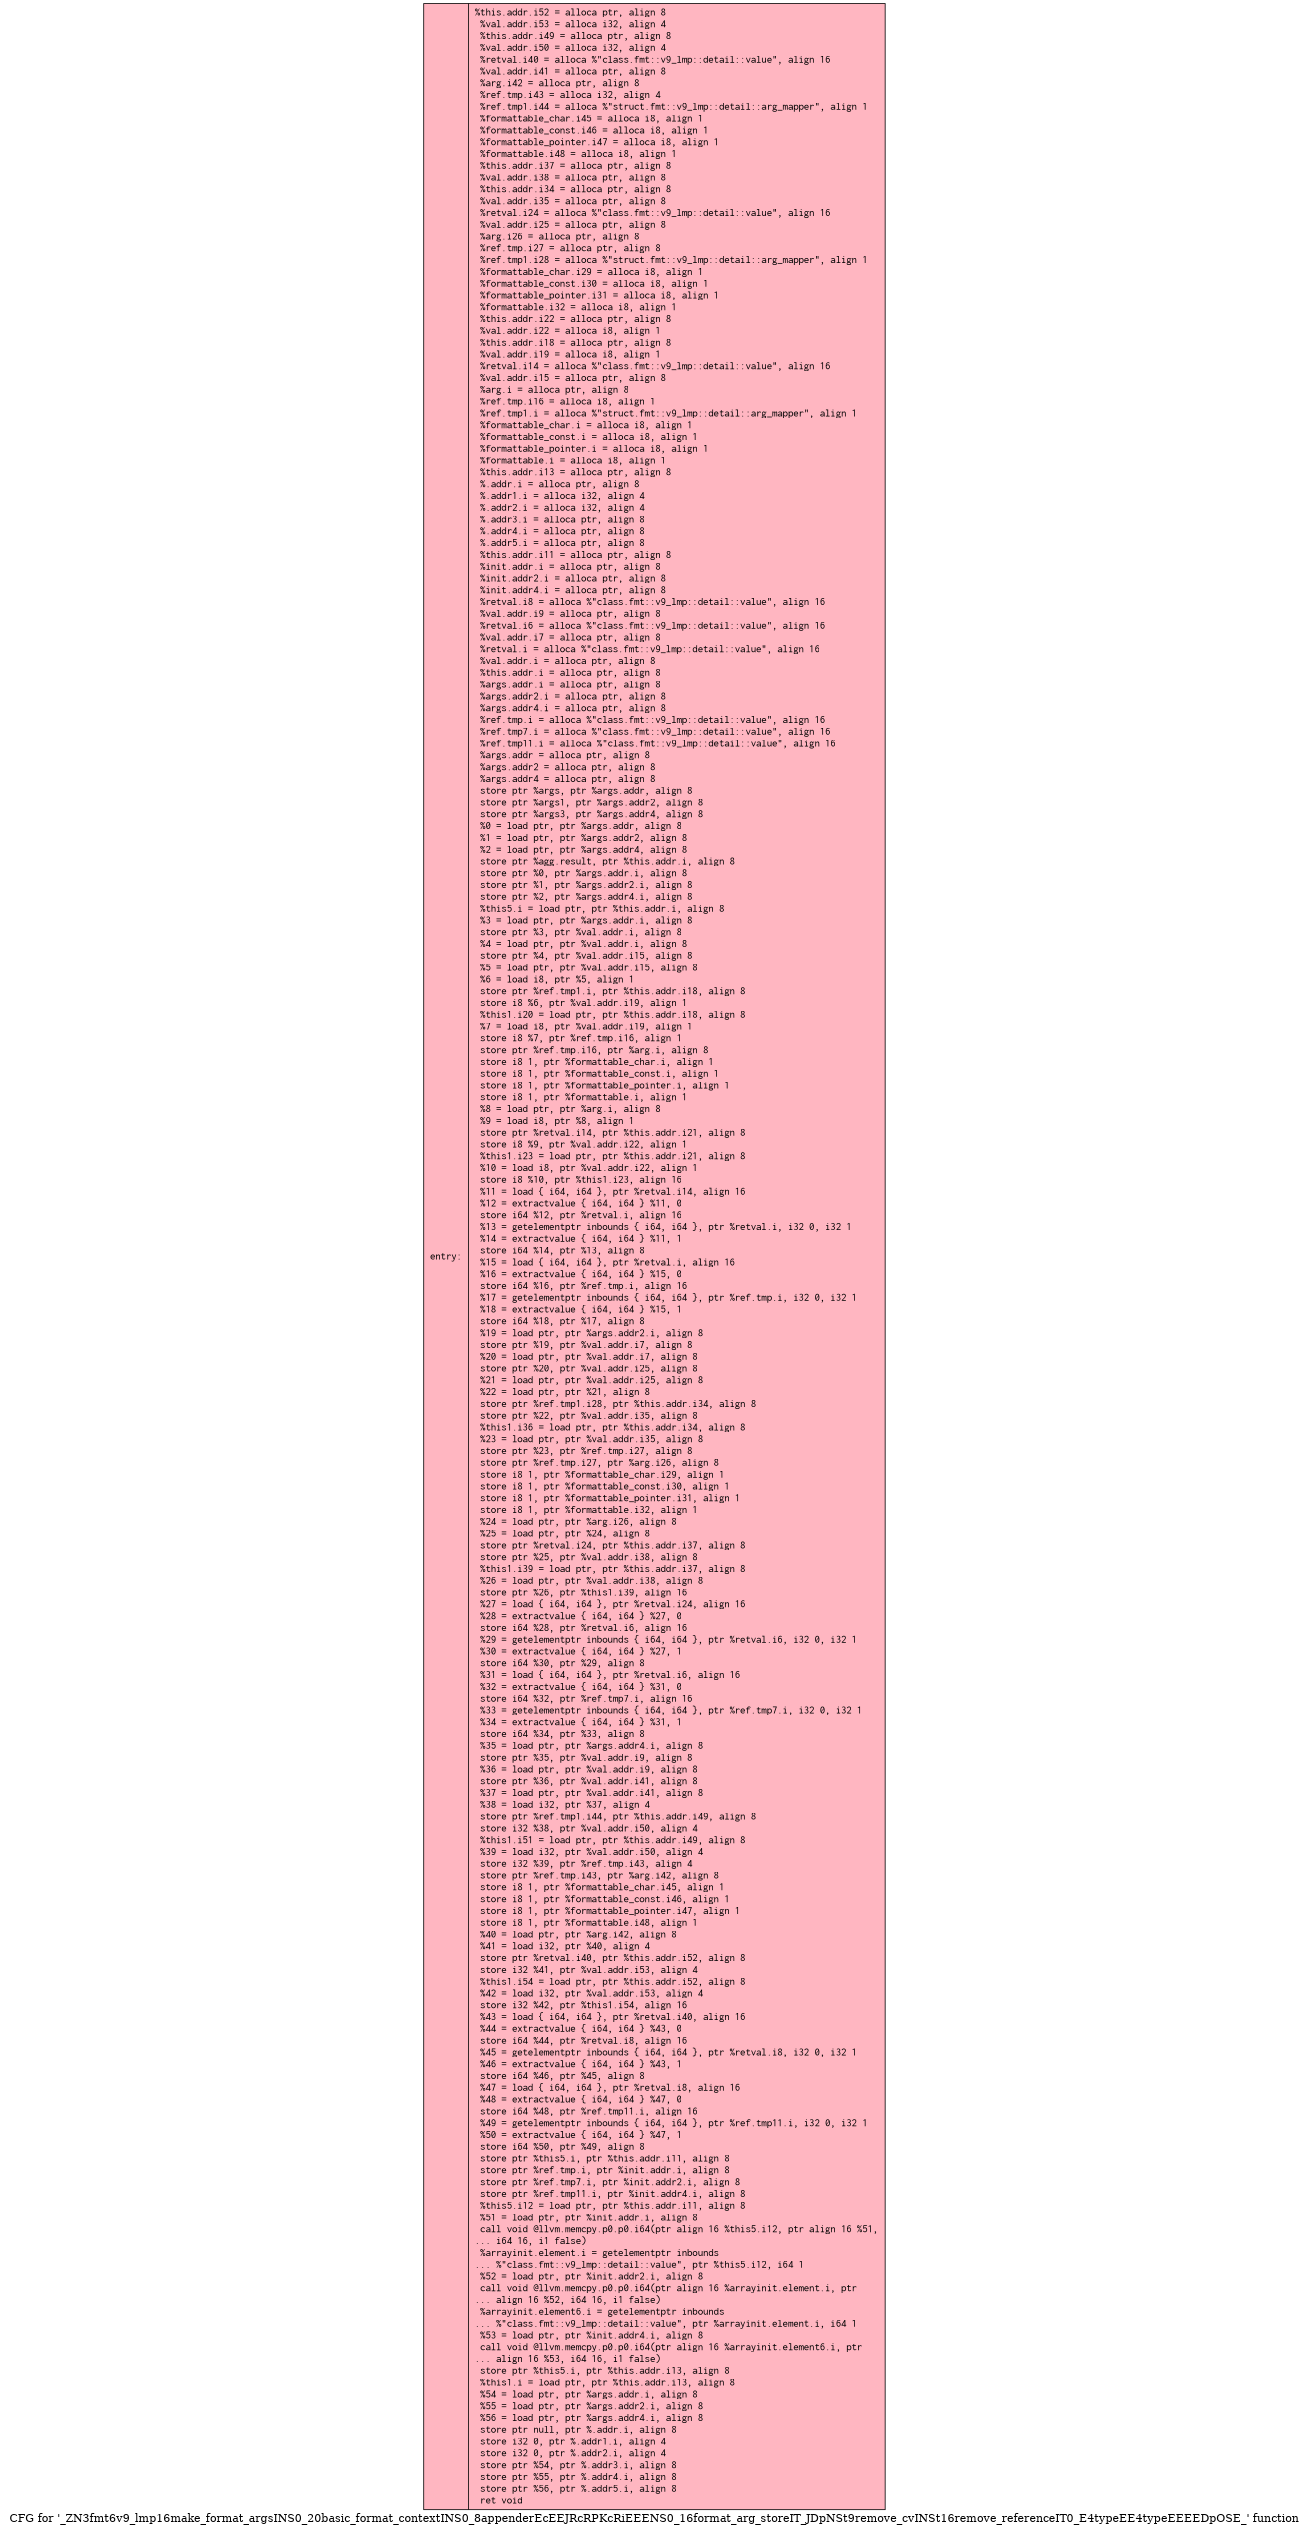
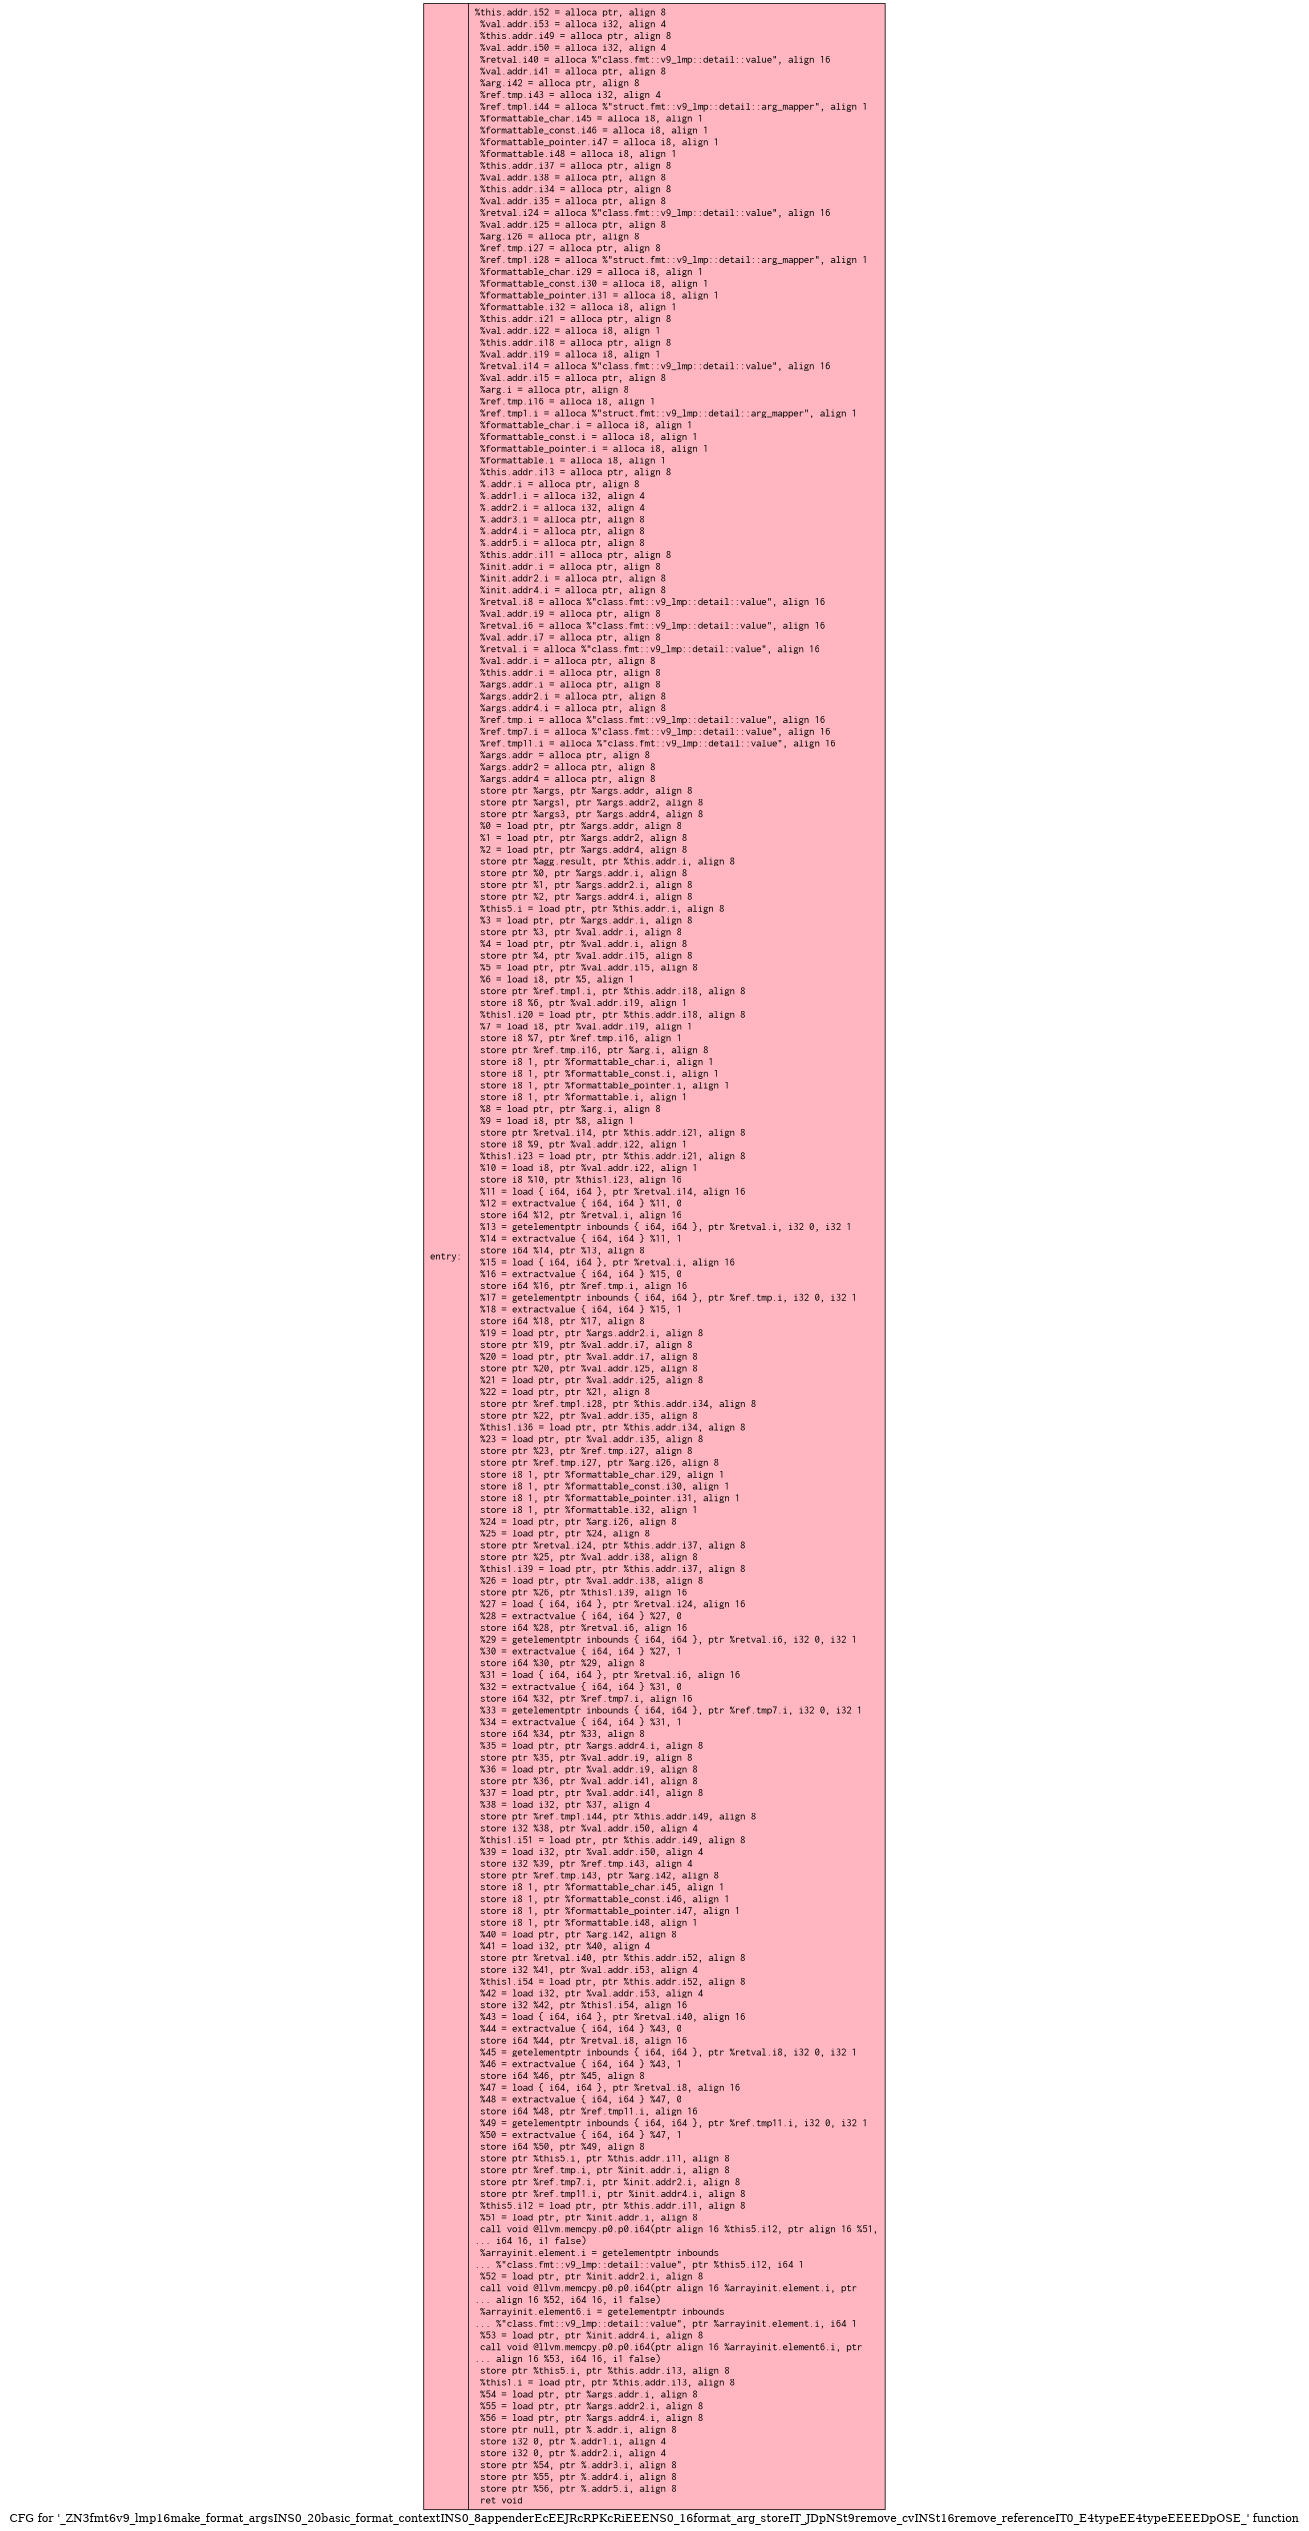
(573, 319) -> (573, 319)
